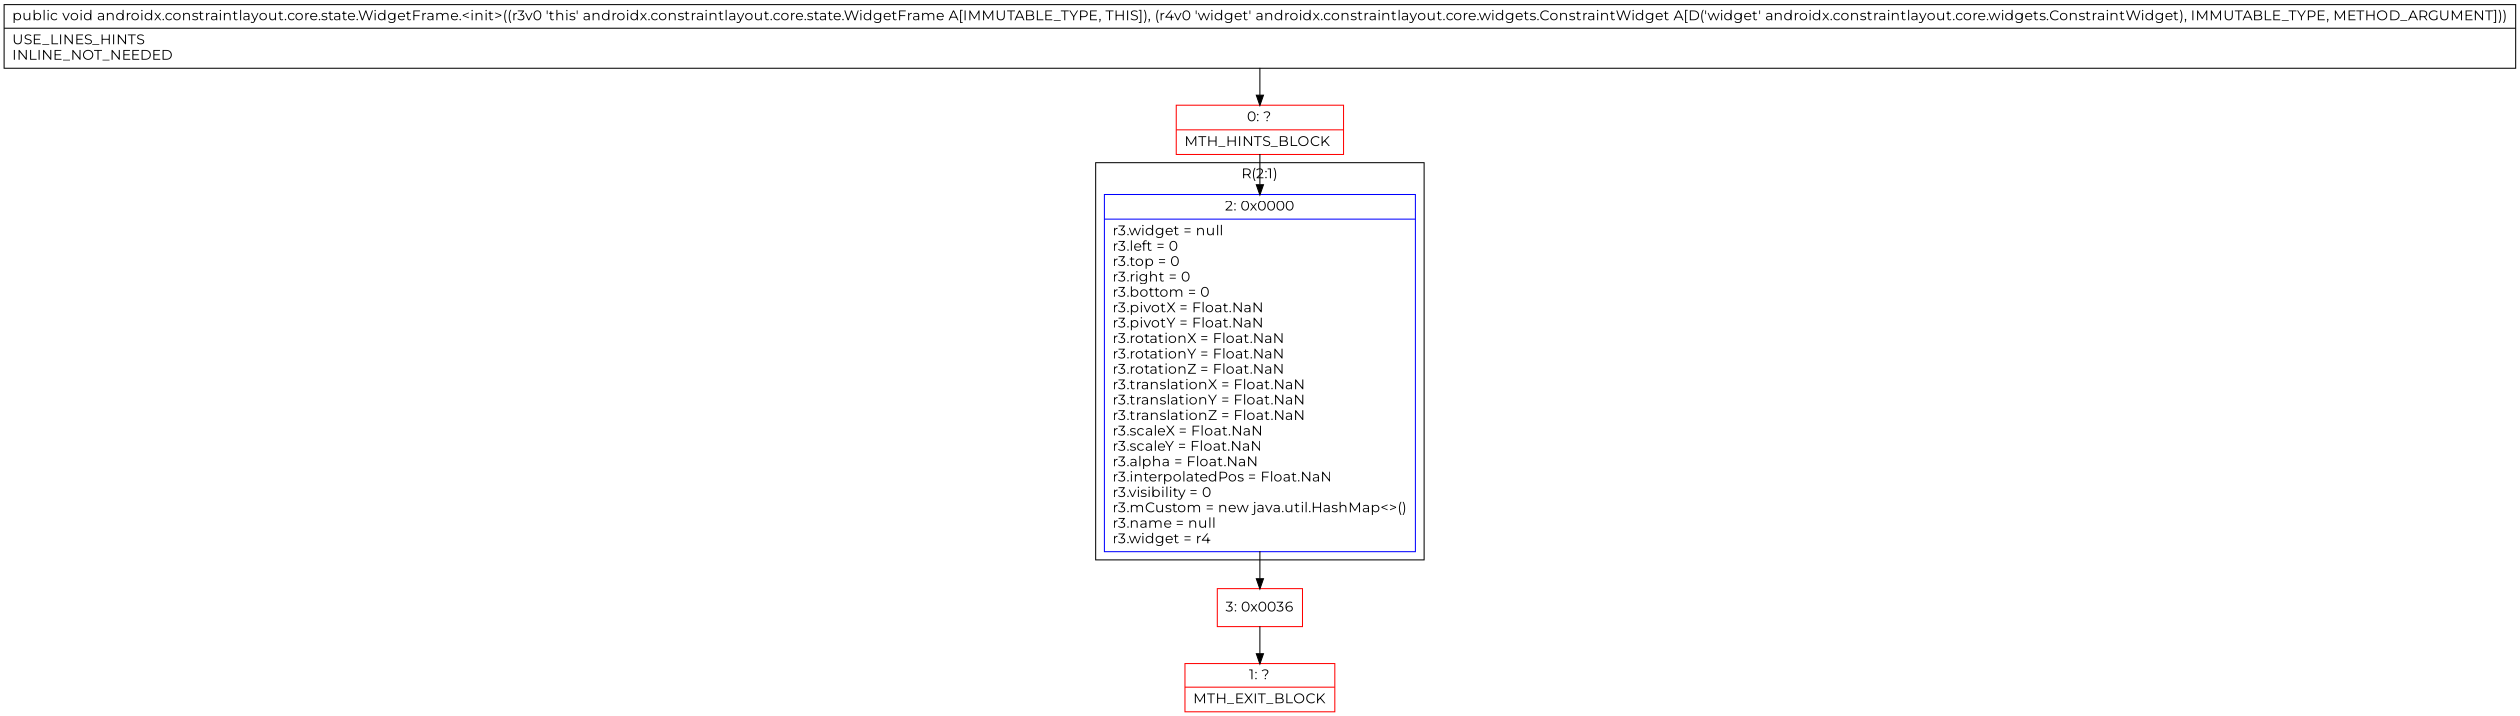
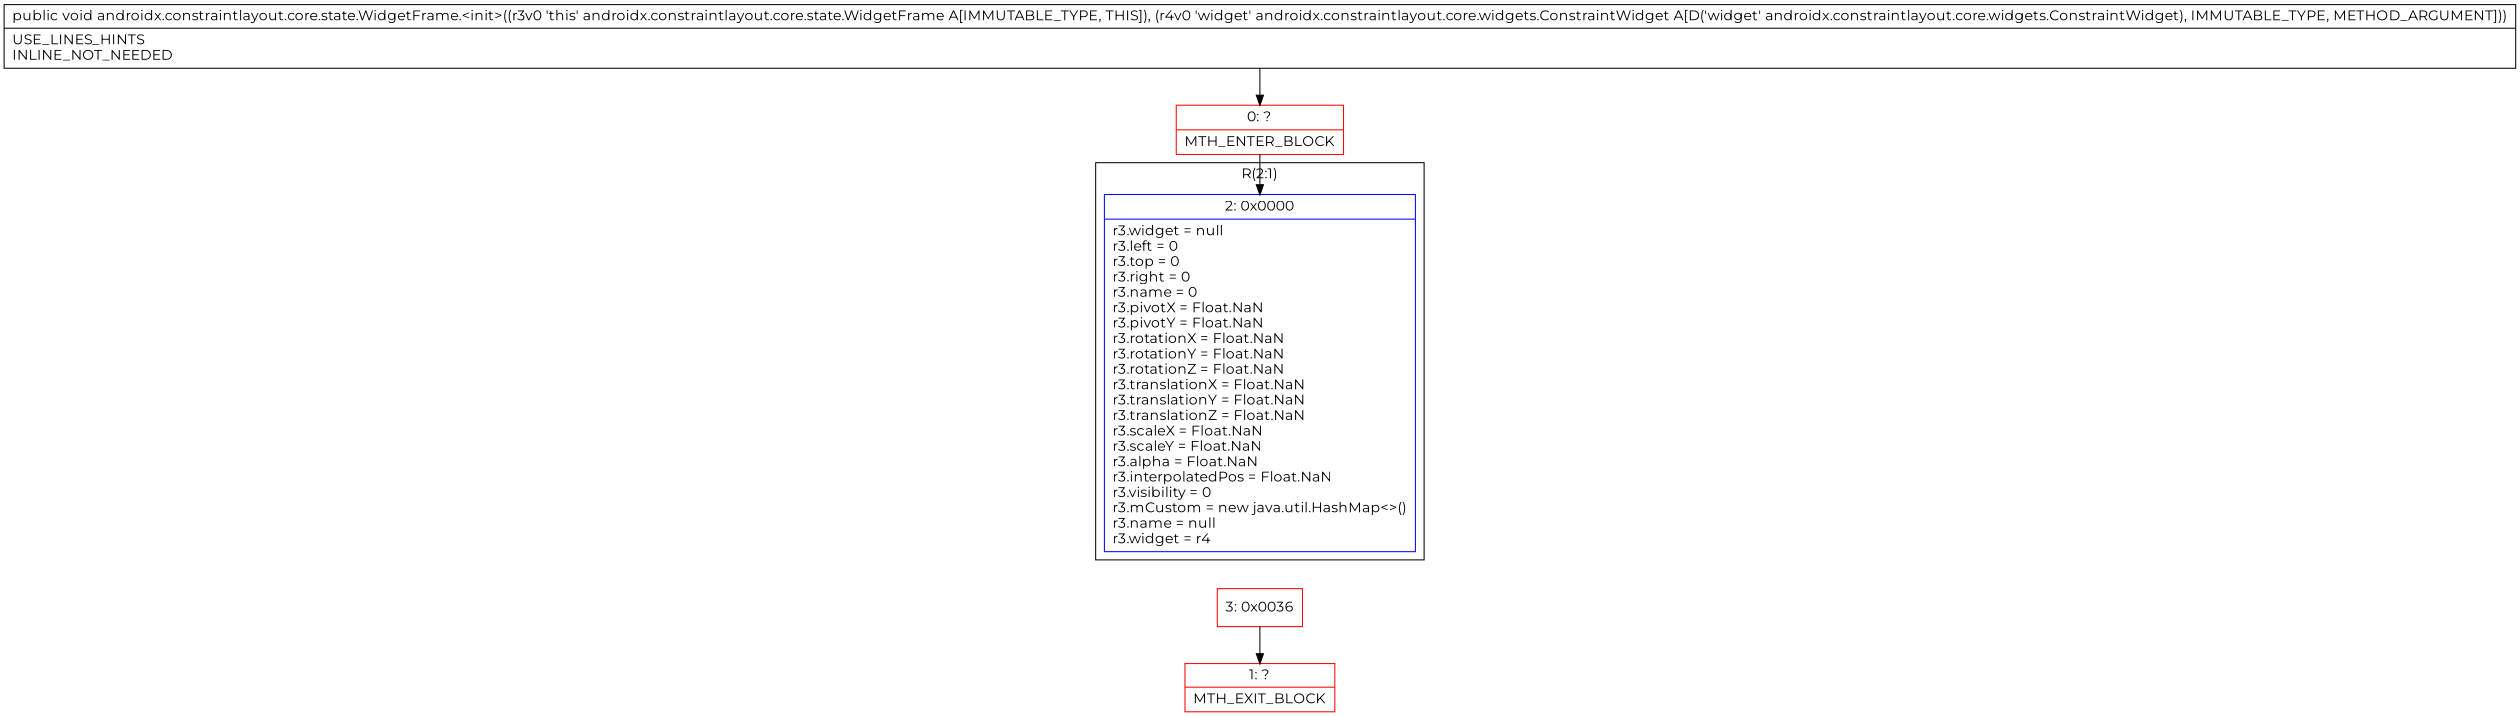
(1257, 142) -> (1260, 142)
(1161, 293) -> (1155, 293)
(1260, 566) -> none
